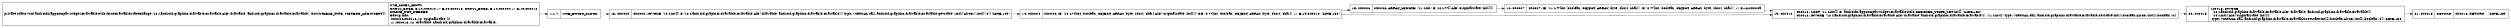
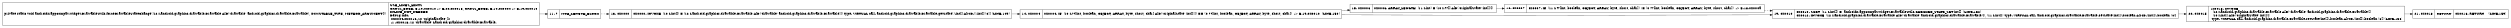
(580, 14) -> (580, 14)
